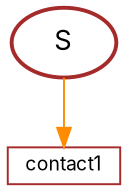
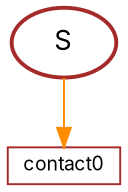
(64, 166) -> (64, 166)
